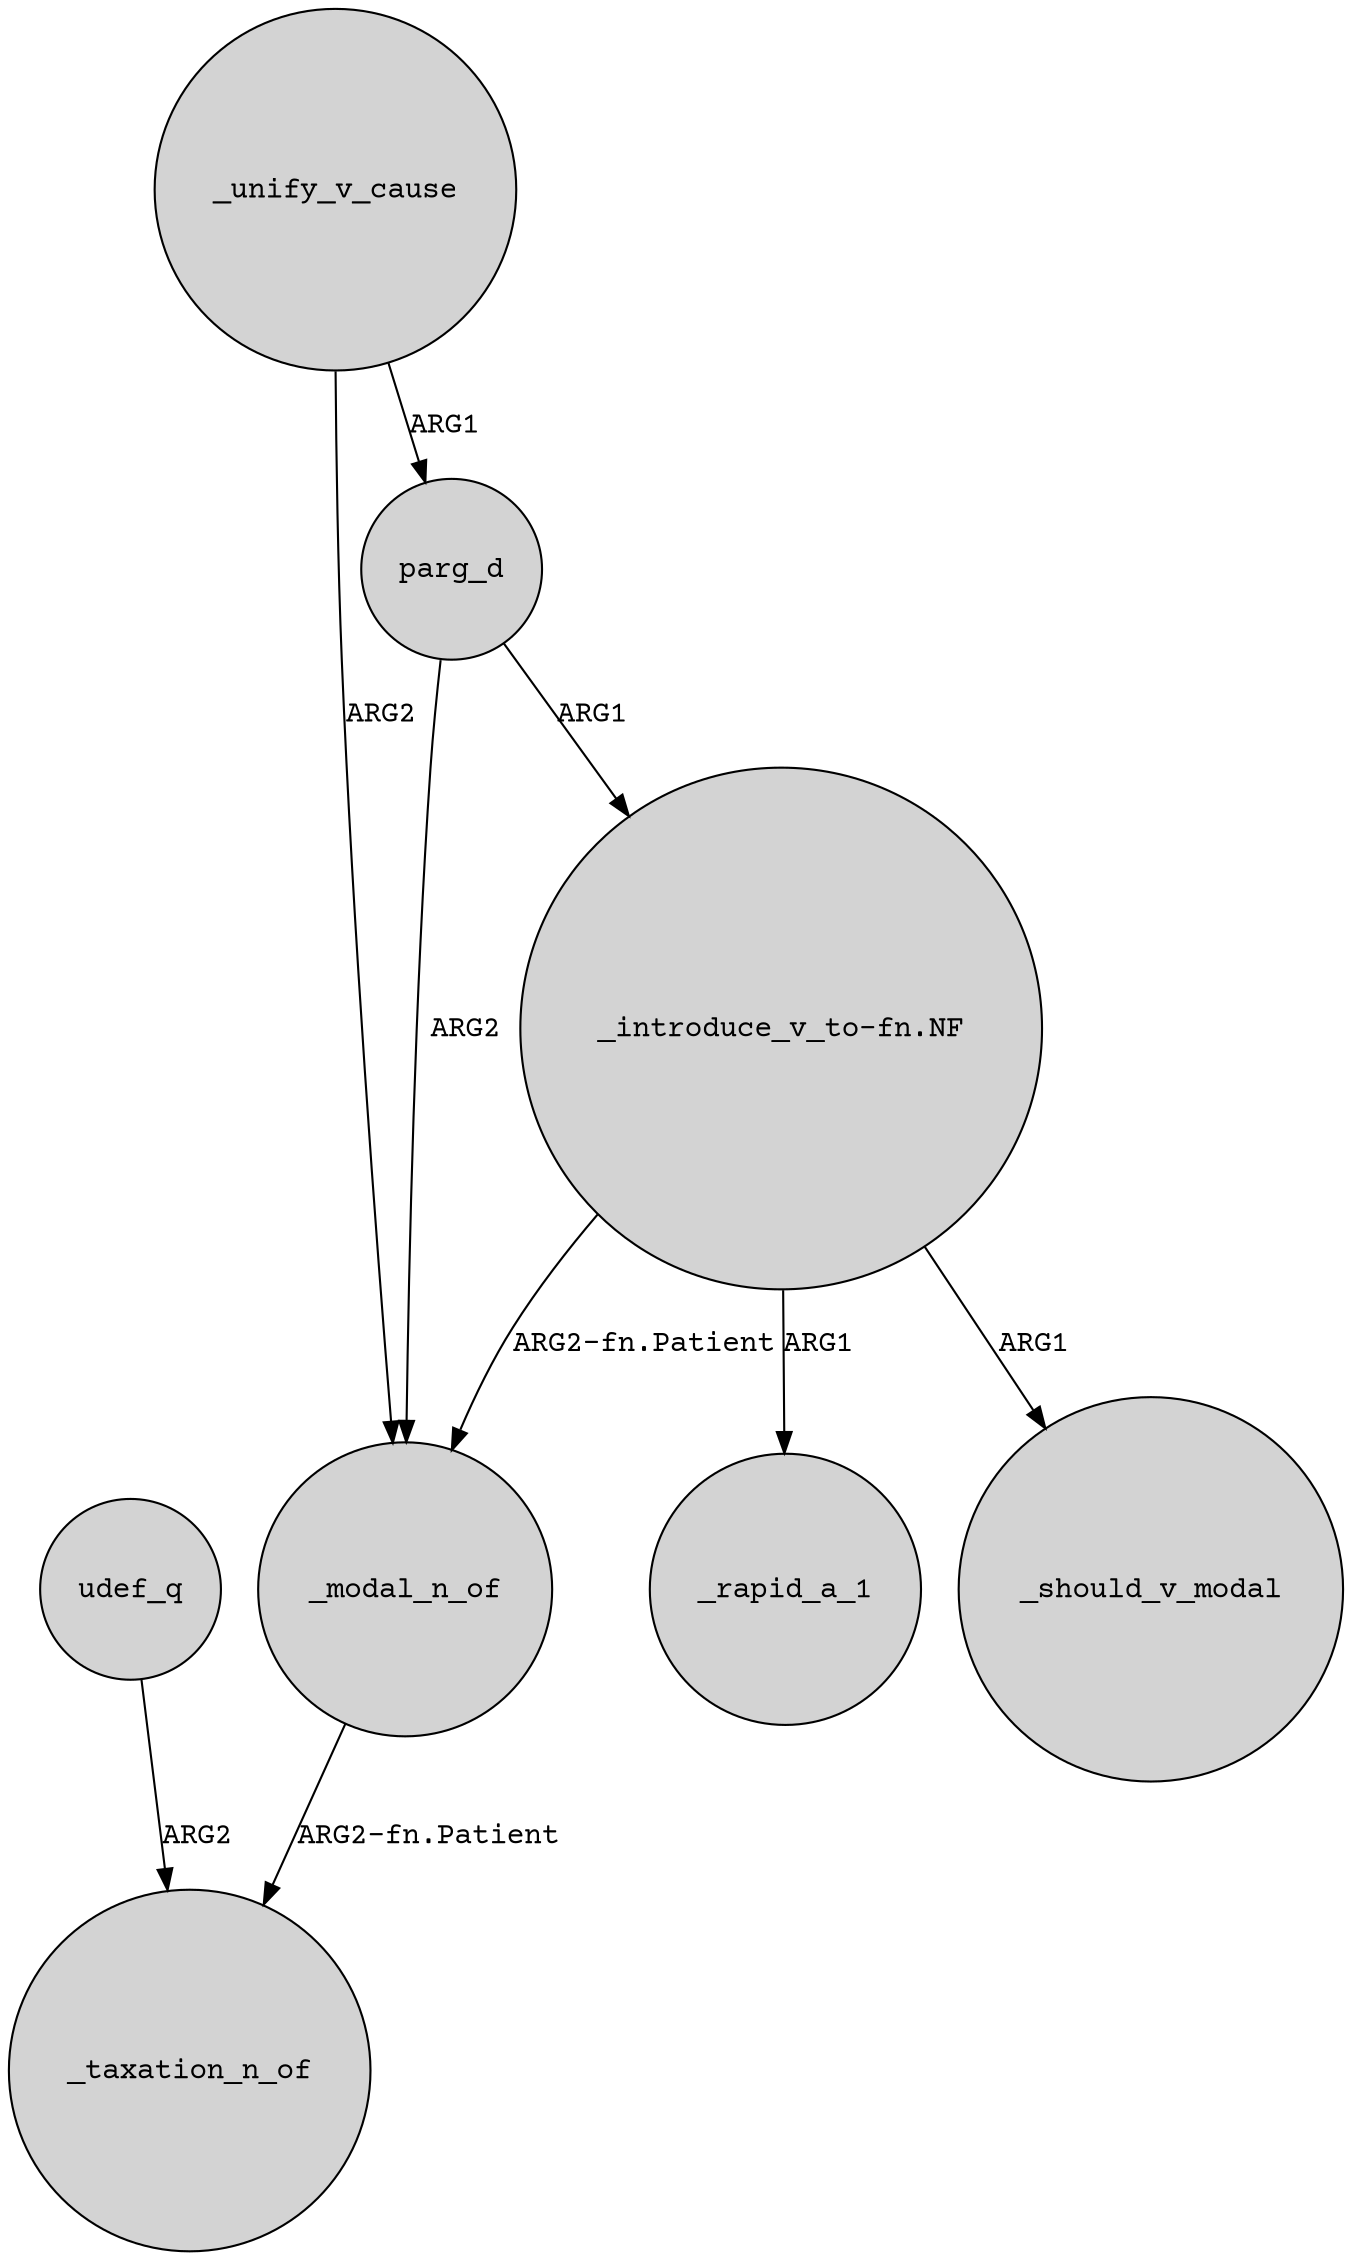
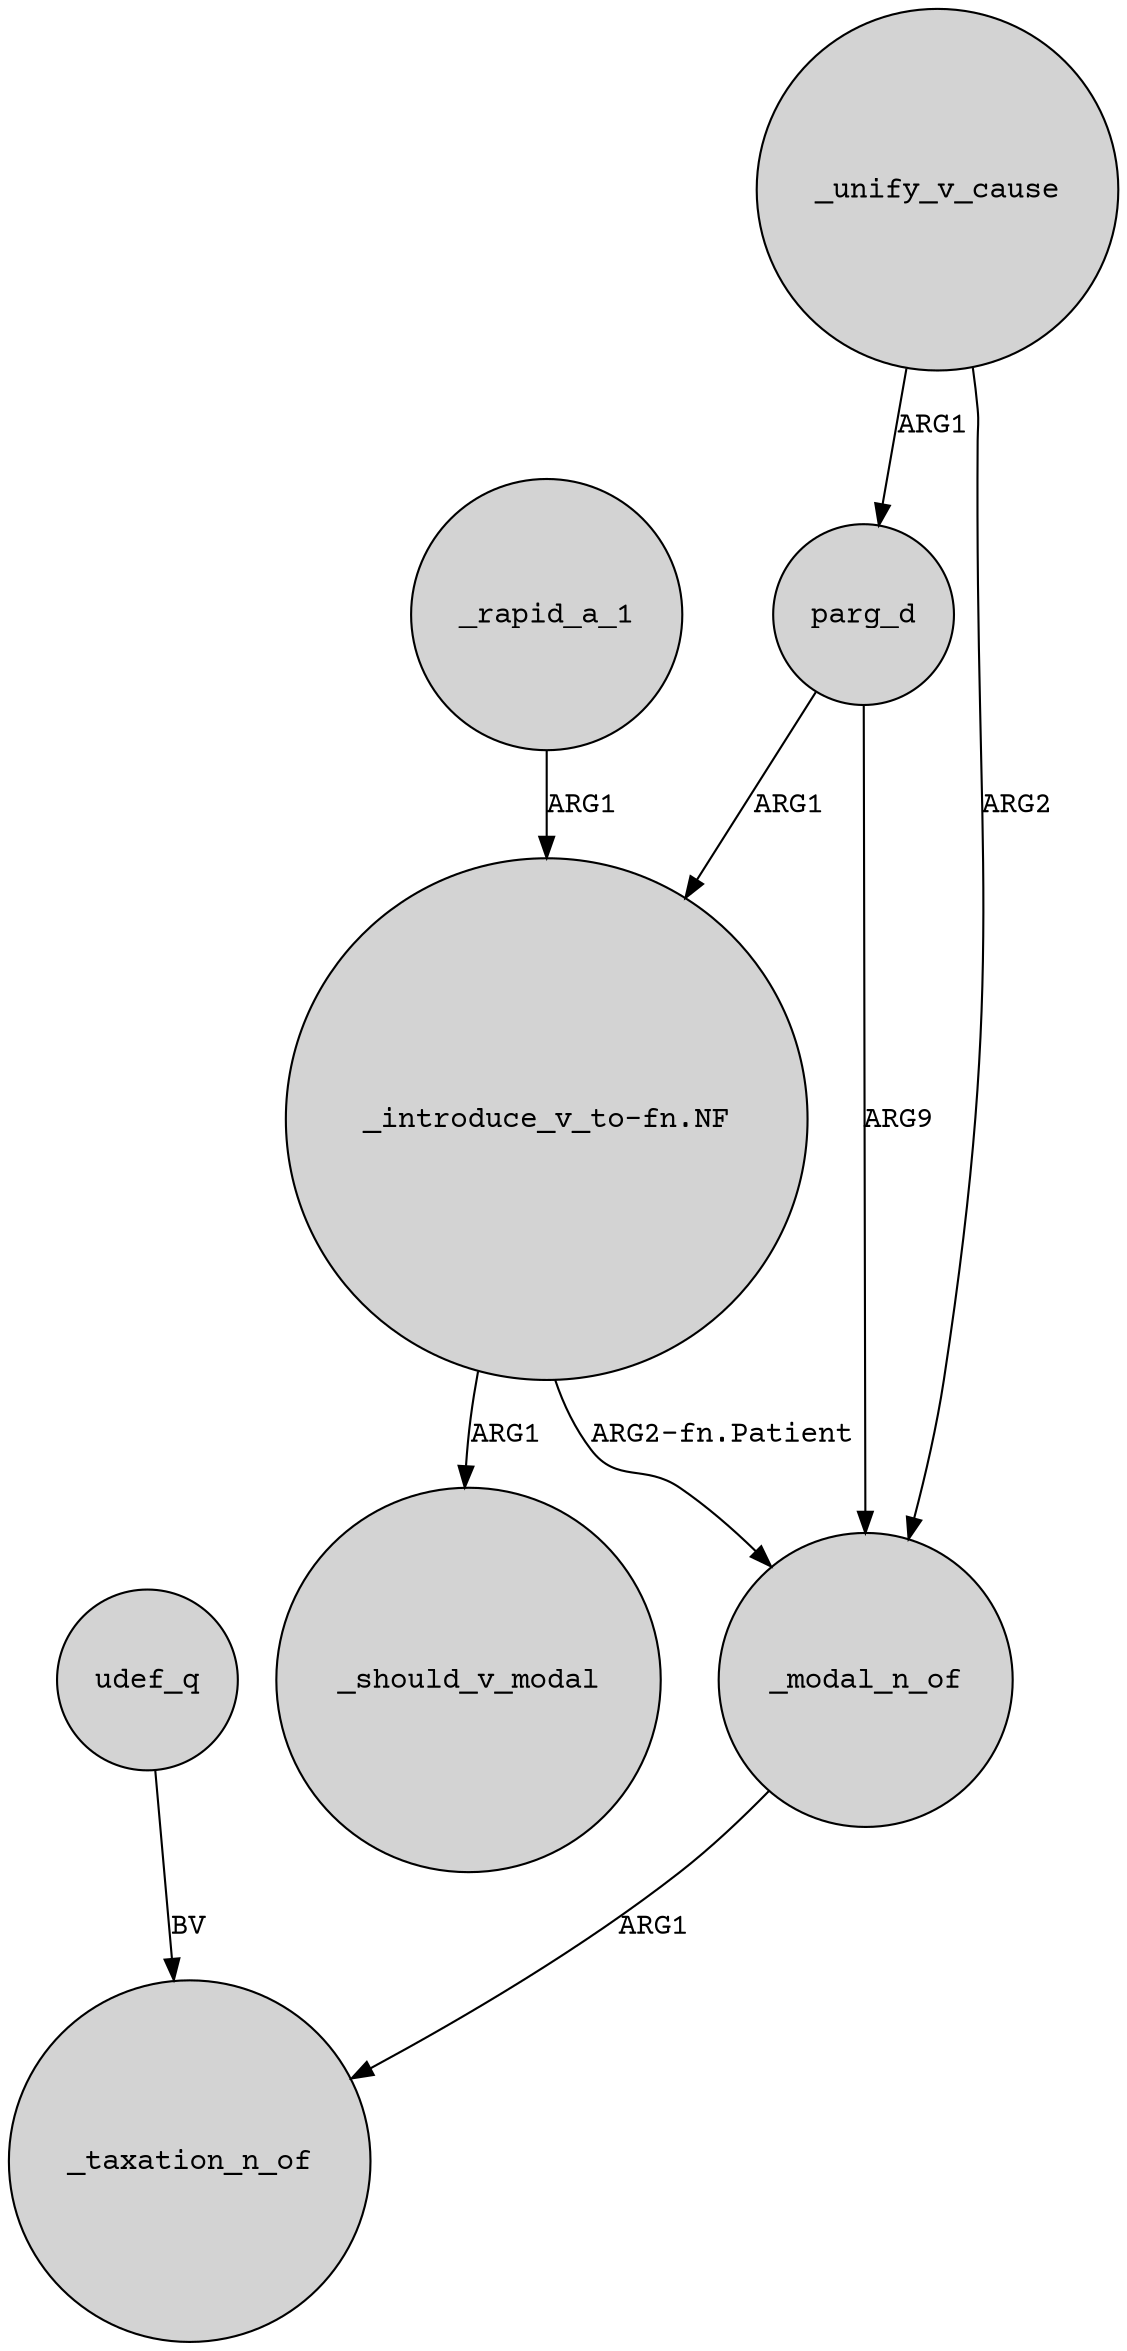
(466, 1028) -> (899, 1119)
(784, 1361) -> (547, 793)
(198, 1835) -> (189, 1926)
(428, 1835) -> (654, 1926)
